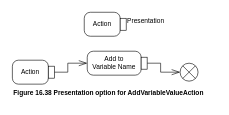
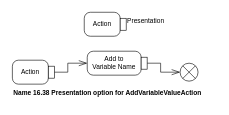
(111, 93) -> (109, 93)
